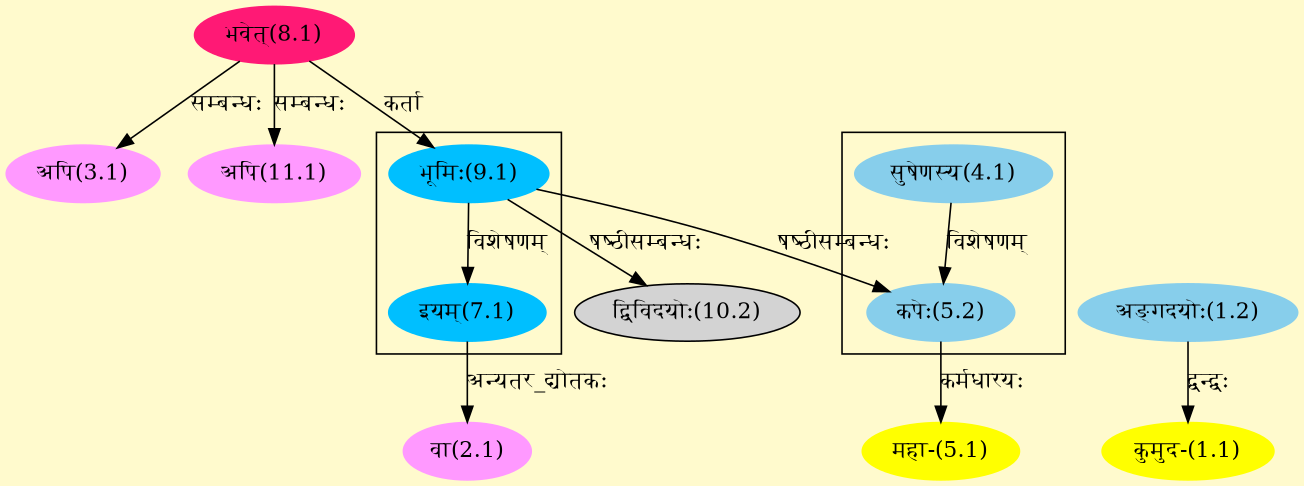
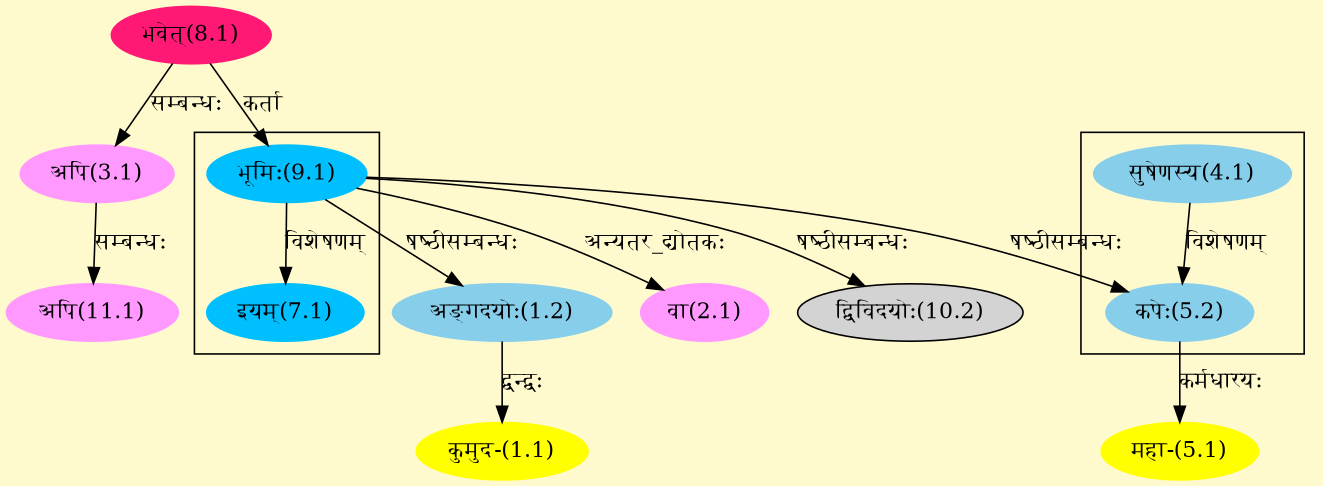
(274, 96) -> (95, 235)
none -> (390, 240)
(467, 374) -> (506, 225)
